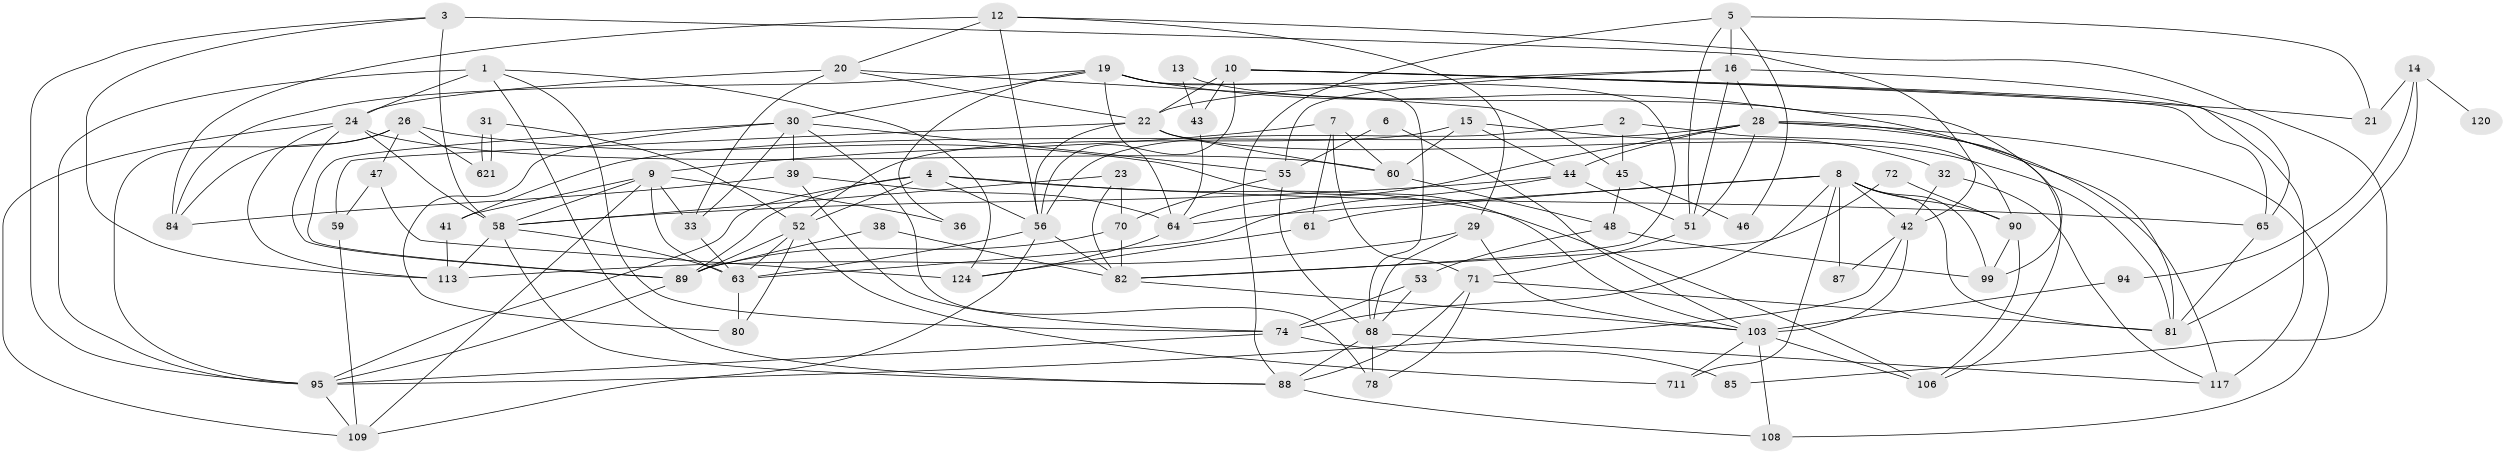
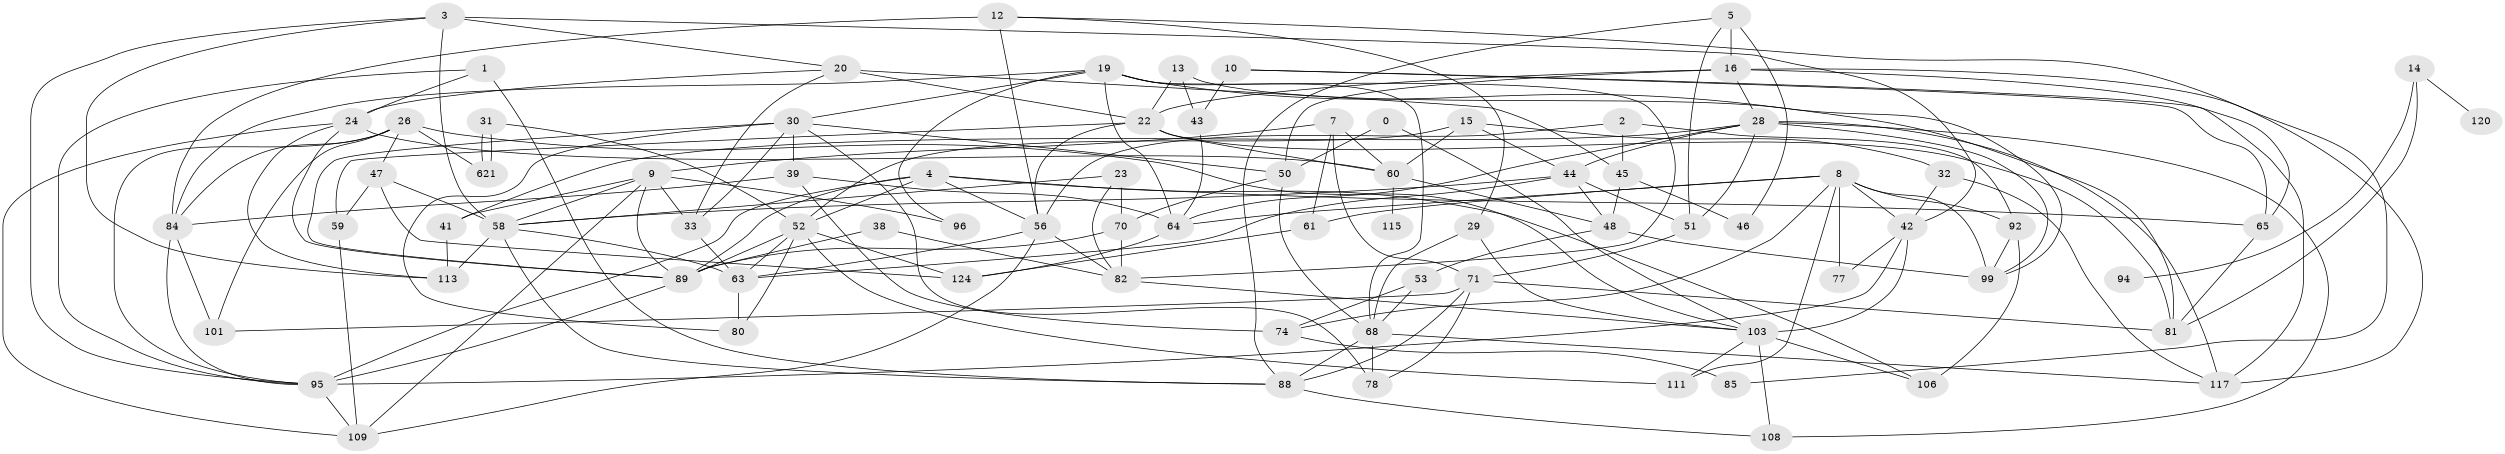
(919, 42) -> (643, 42)
(1184, 98) -> (1162, 95)
(797, 103) -> (880, 253)
(1386, 122) -> (1386, 122)
(2372, 122) -> none
(1711, 148) -> (2287, 130)
(1150, 151) -> none
(1285, 174) -> (1285, 174)
(1892, 174) -> none
(422, 178) -> (432, 197)
none -> (1588, 198)
(960, 227) -> (960, 227)
none -> (1392, 227)
(2016, 227) -> (2016, 227)
(2059, 242) -> (1954, 148)
(668, 244) -> (638, 234)
(1013, 263) -> none
(1839, 280) -> (1839, 280)
(1964, 294) -> none
(1941, 306) -> none
(816, 318) -> none
none -> (214, 332)
(823, 357) -> (191, 349)
(1677, 385) -> (1677, 385)
